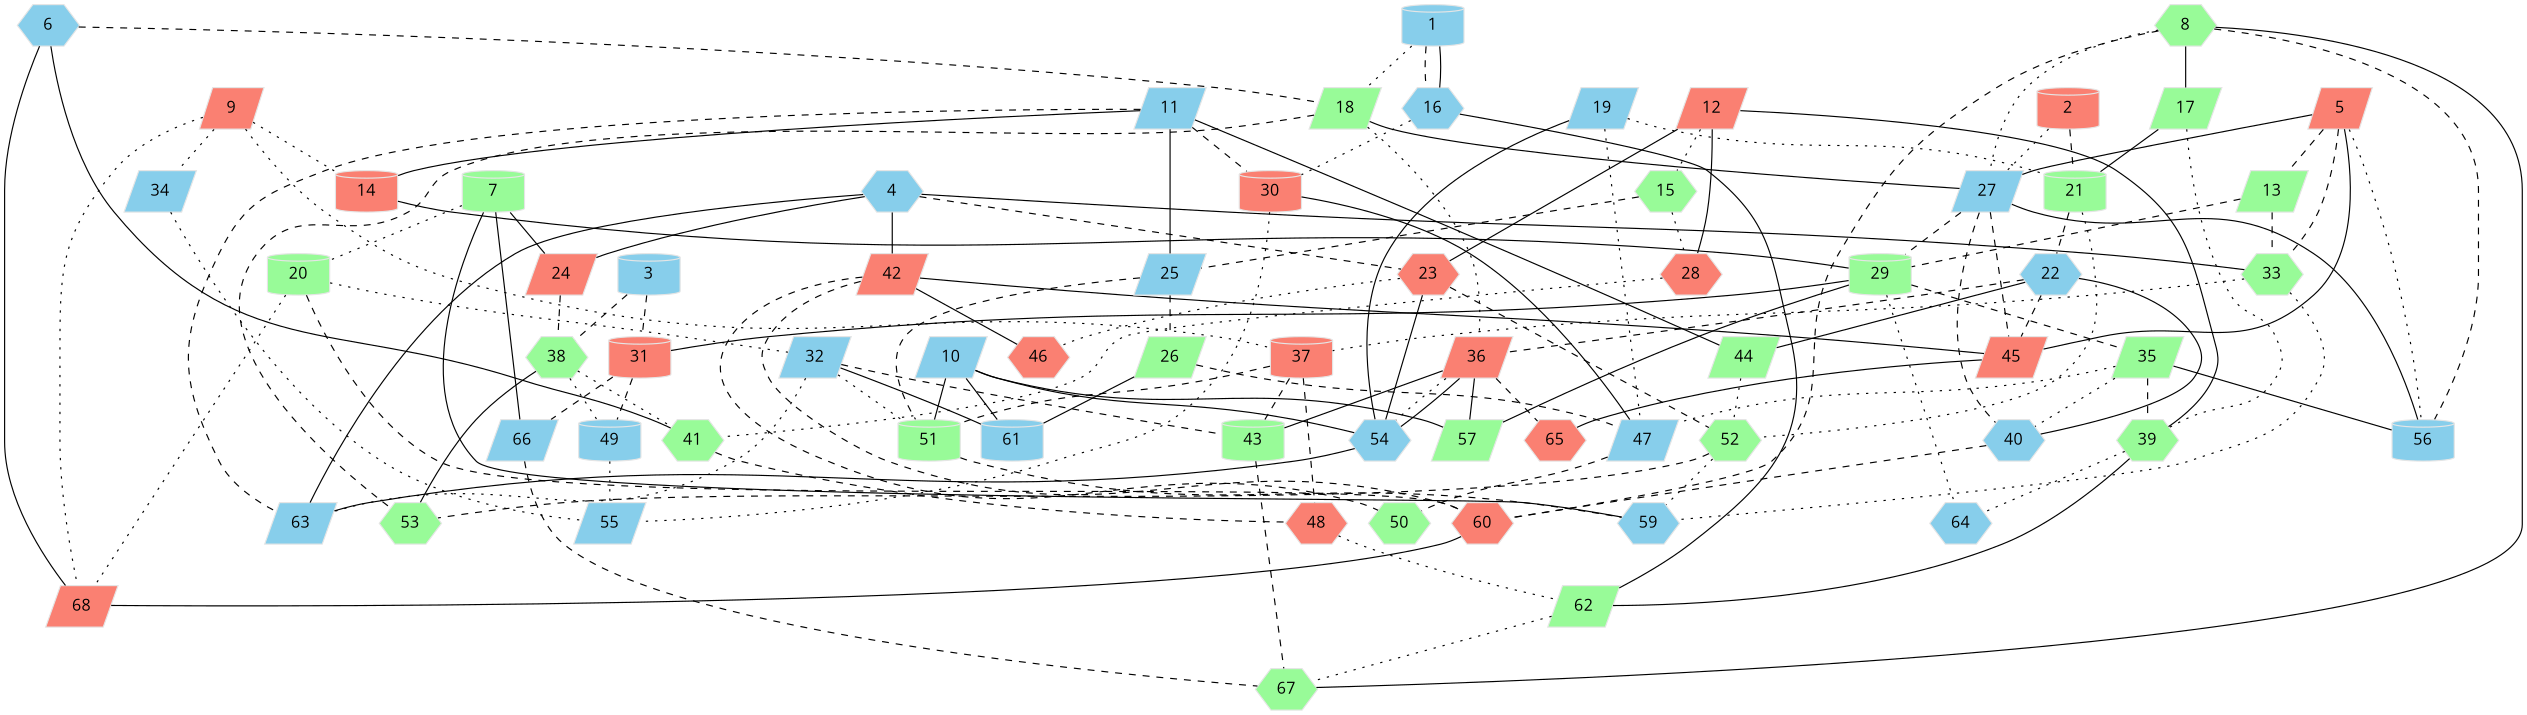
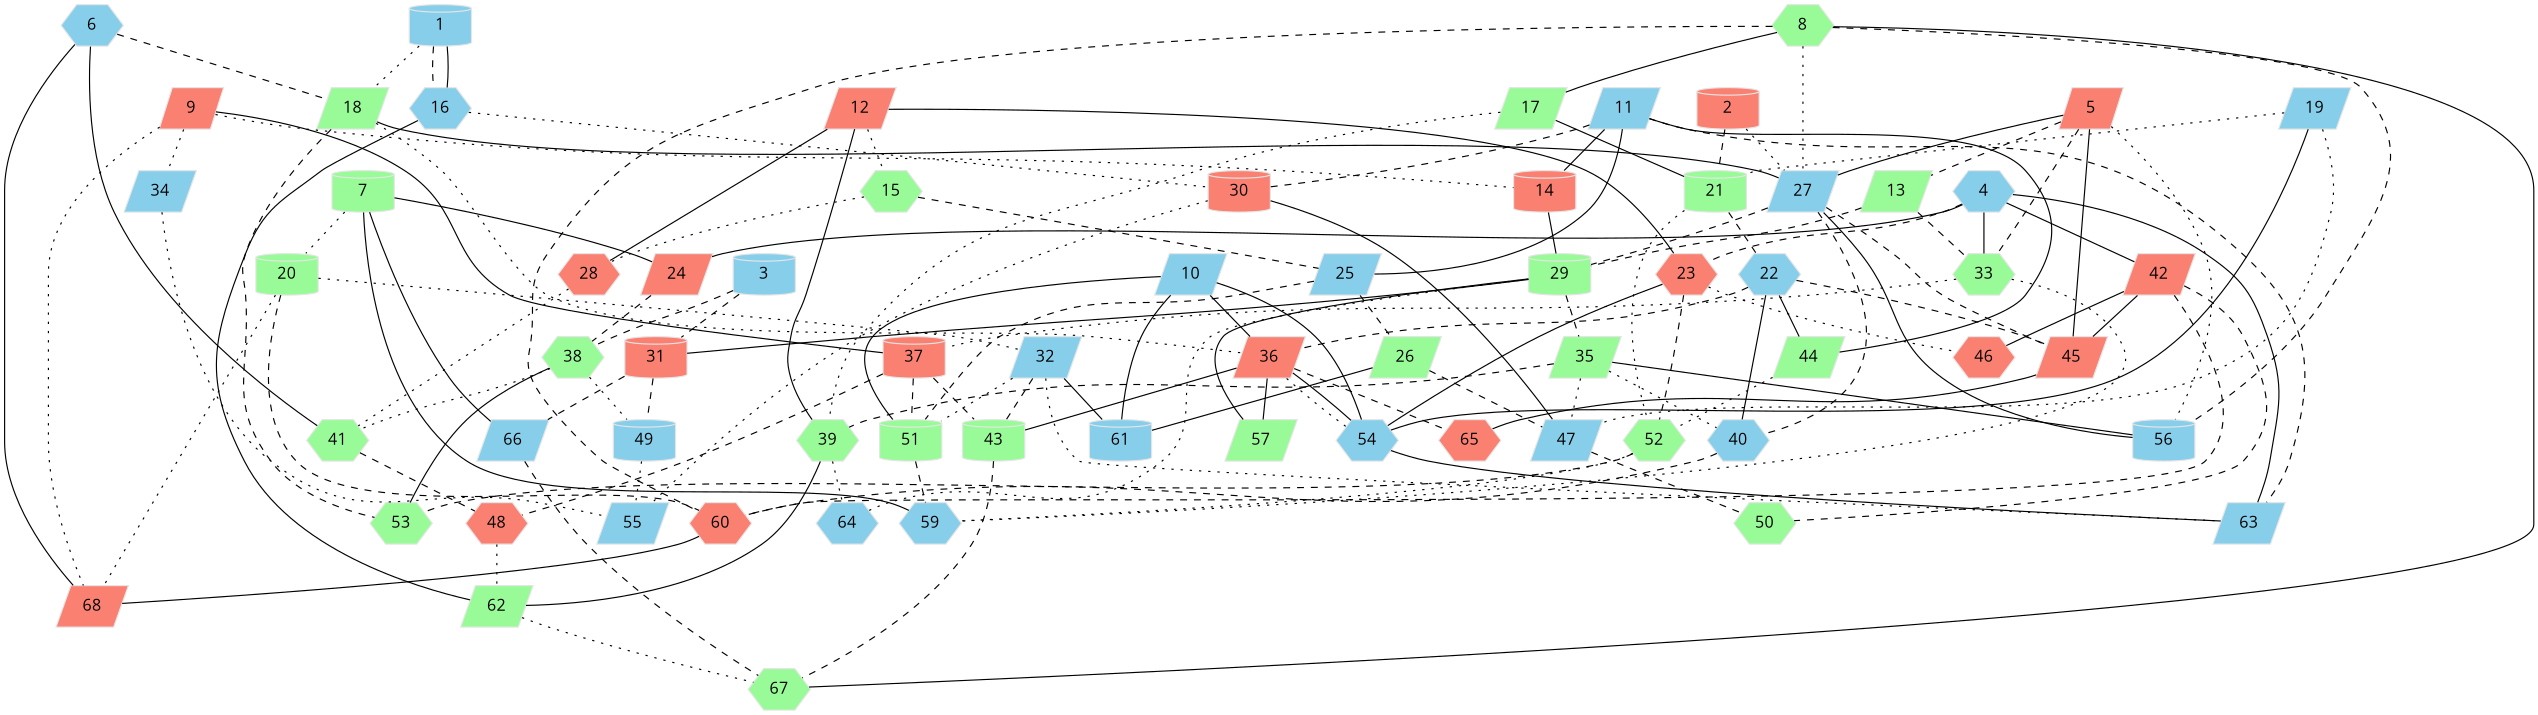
(730, 327) -> (485, 277)
(1209, 399) -> (1230, 316)
